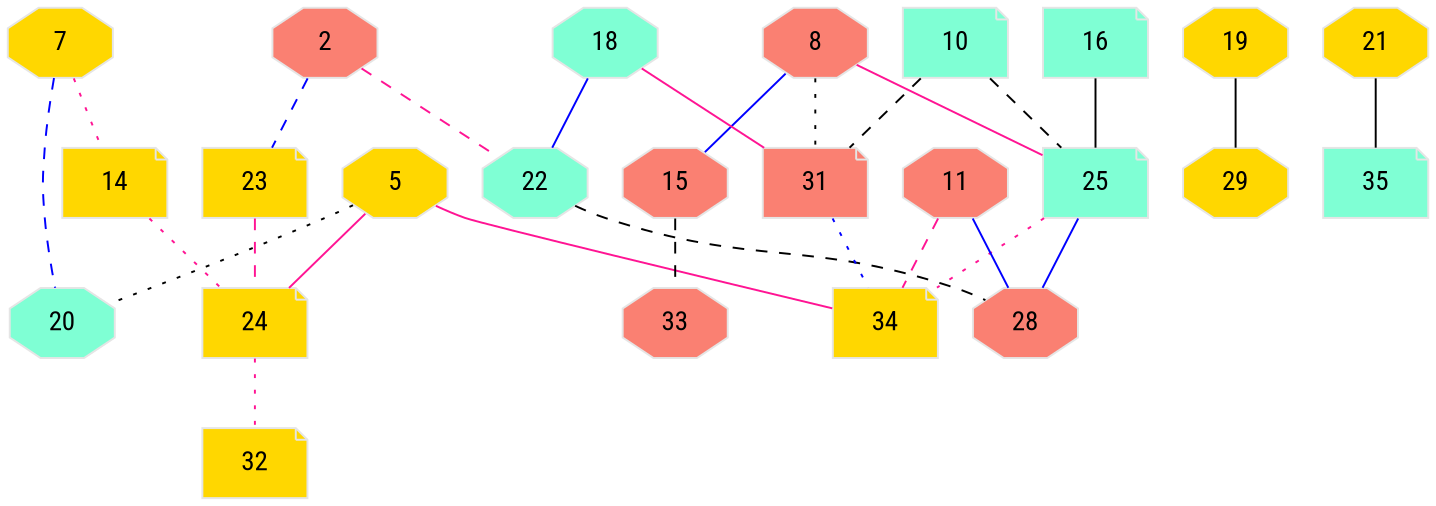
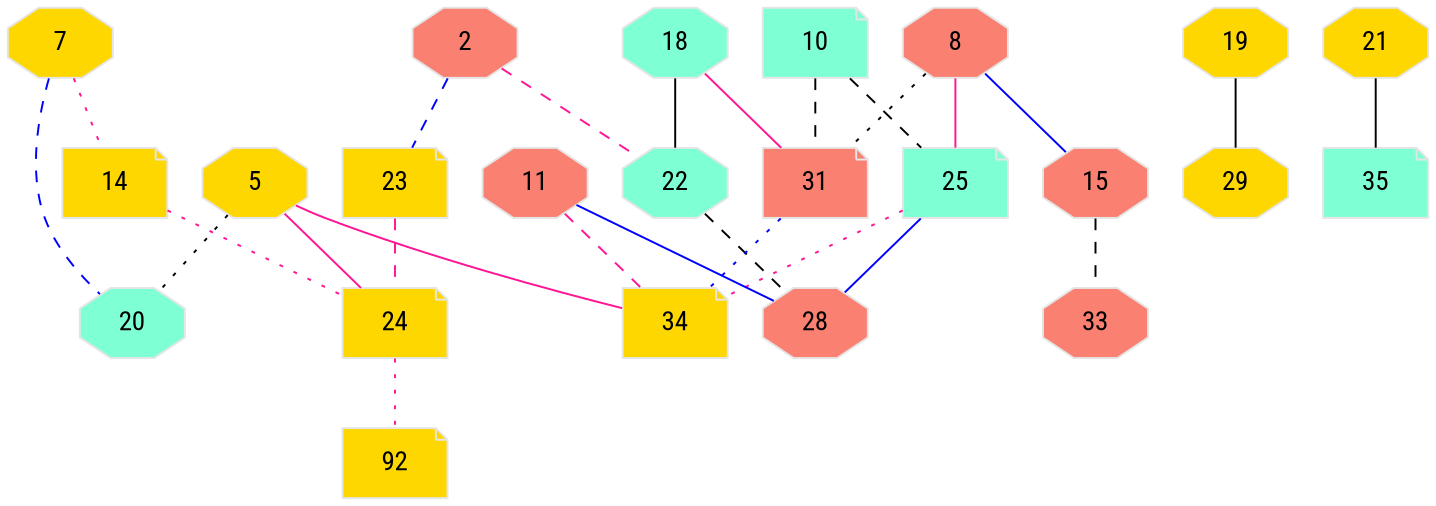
(1096, 43) -> none
(570, 113) -> (675, 113)
(255, 463) -> (395, 463)
